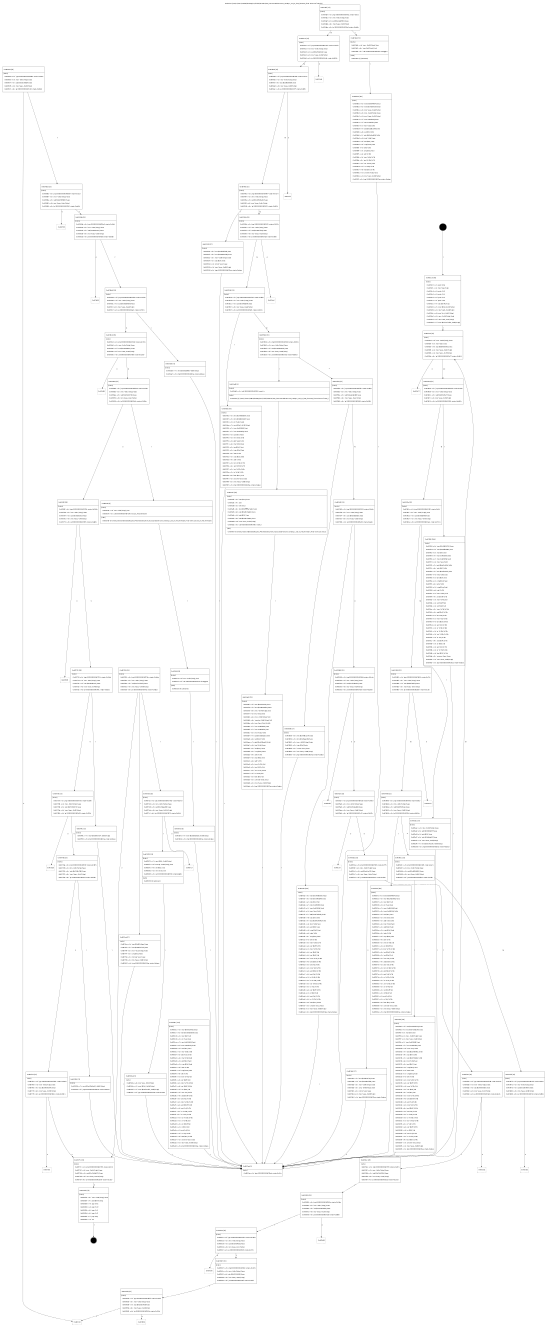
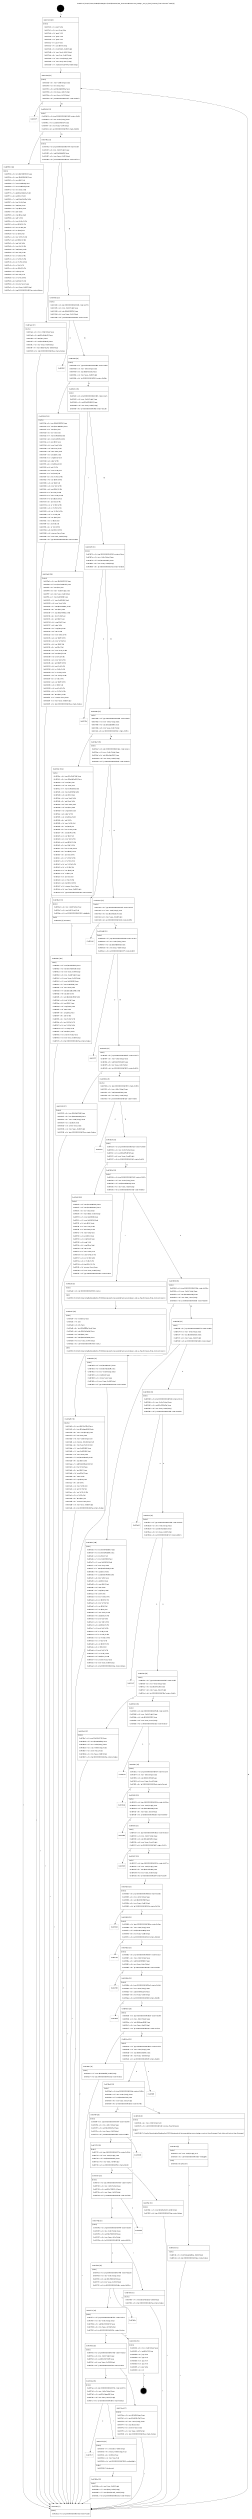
none -> (110, 721)
(118, 924) -> (106, 2338)
(101, 1314) -> (141, 1911)
none -> (121, 1805)
